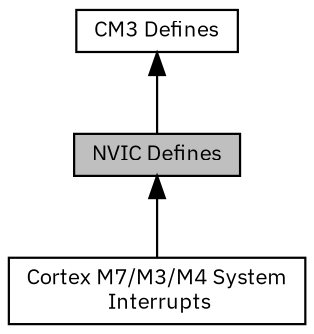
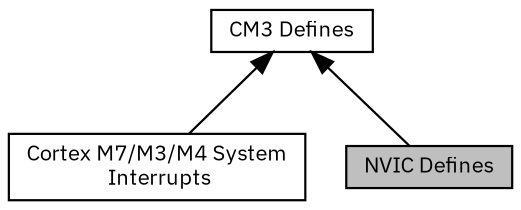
(157, 228) -> (223, 101)
